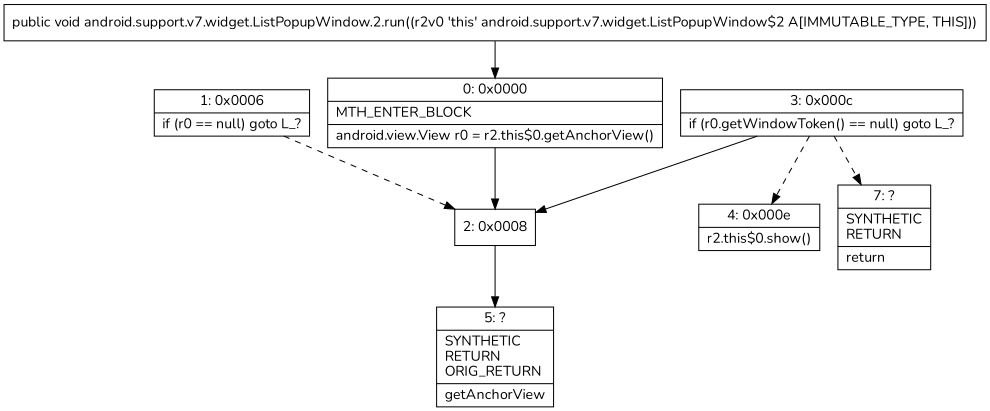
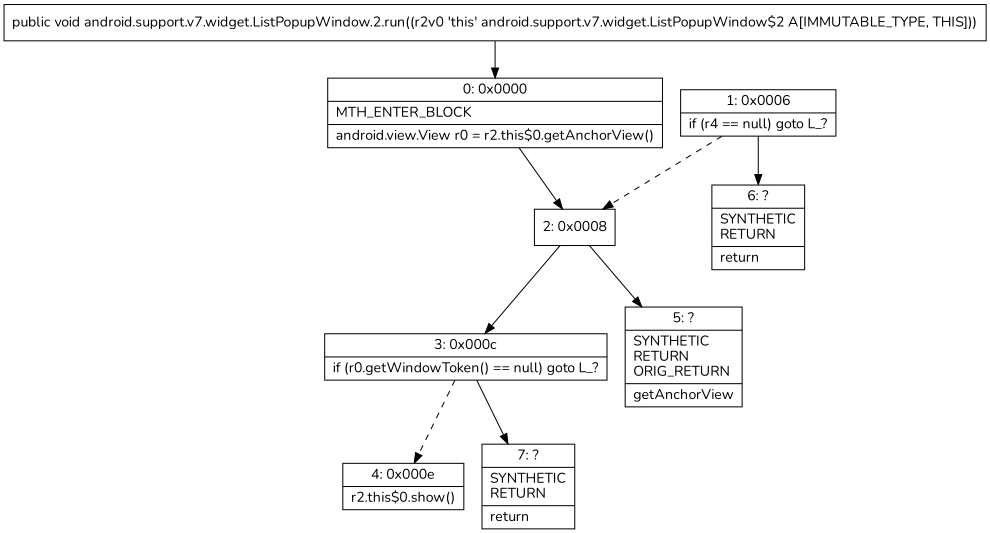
(232, 124) -> (758, 124)
(845, 156) -> (490, 407)
(651, 173) -> (526, 286)
none -> (758, 227)
